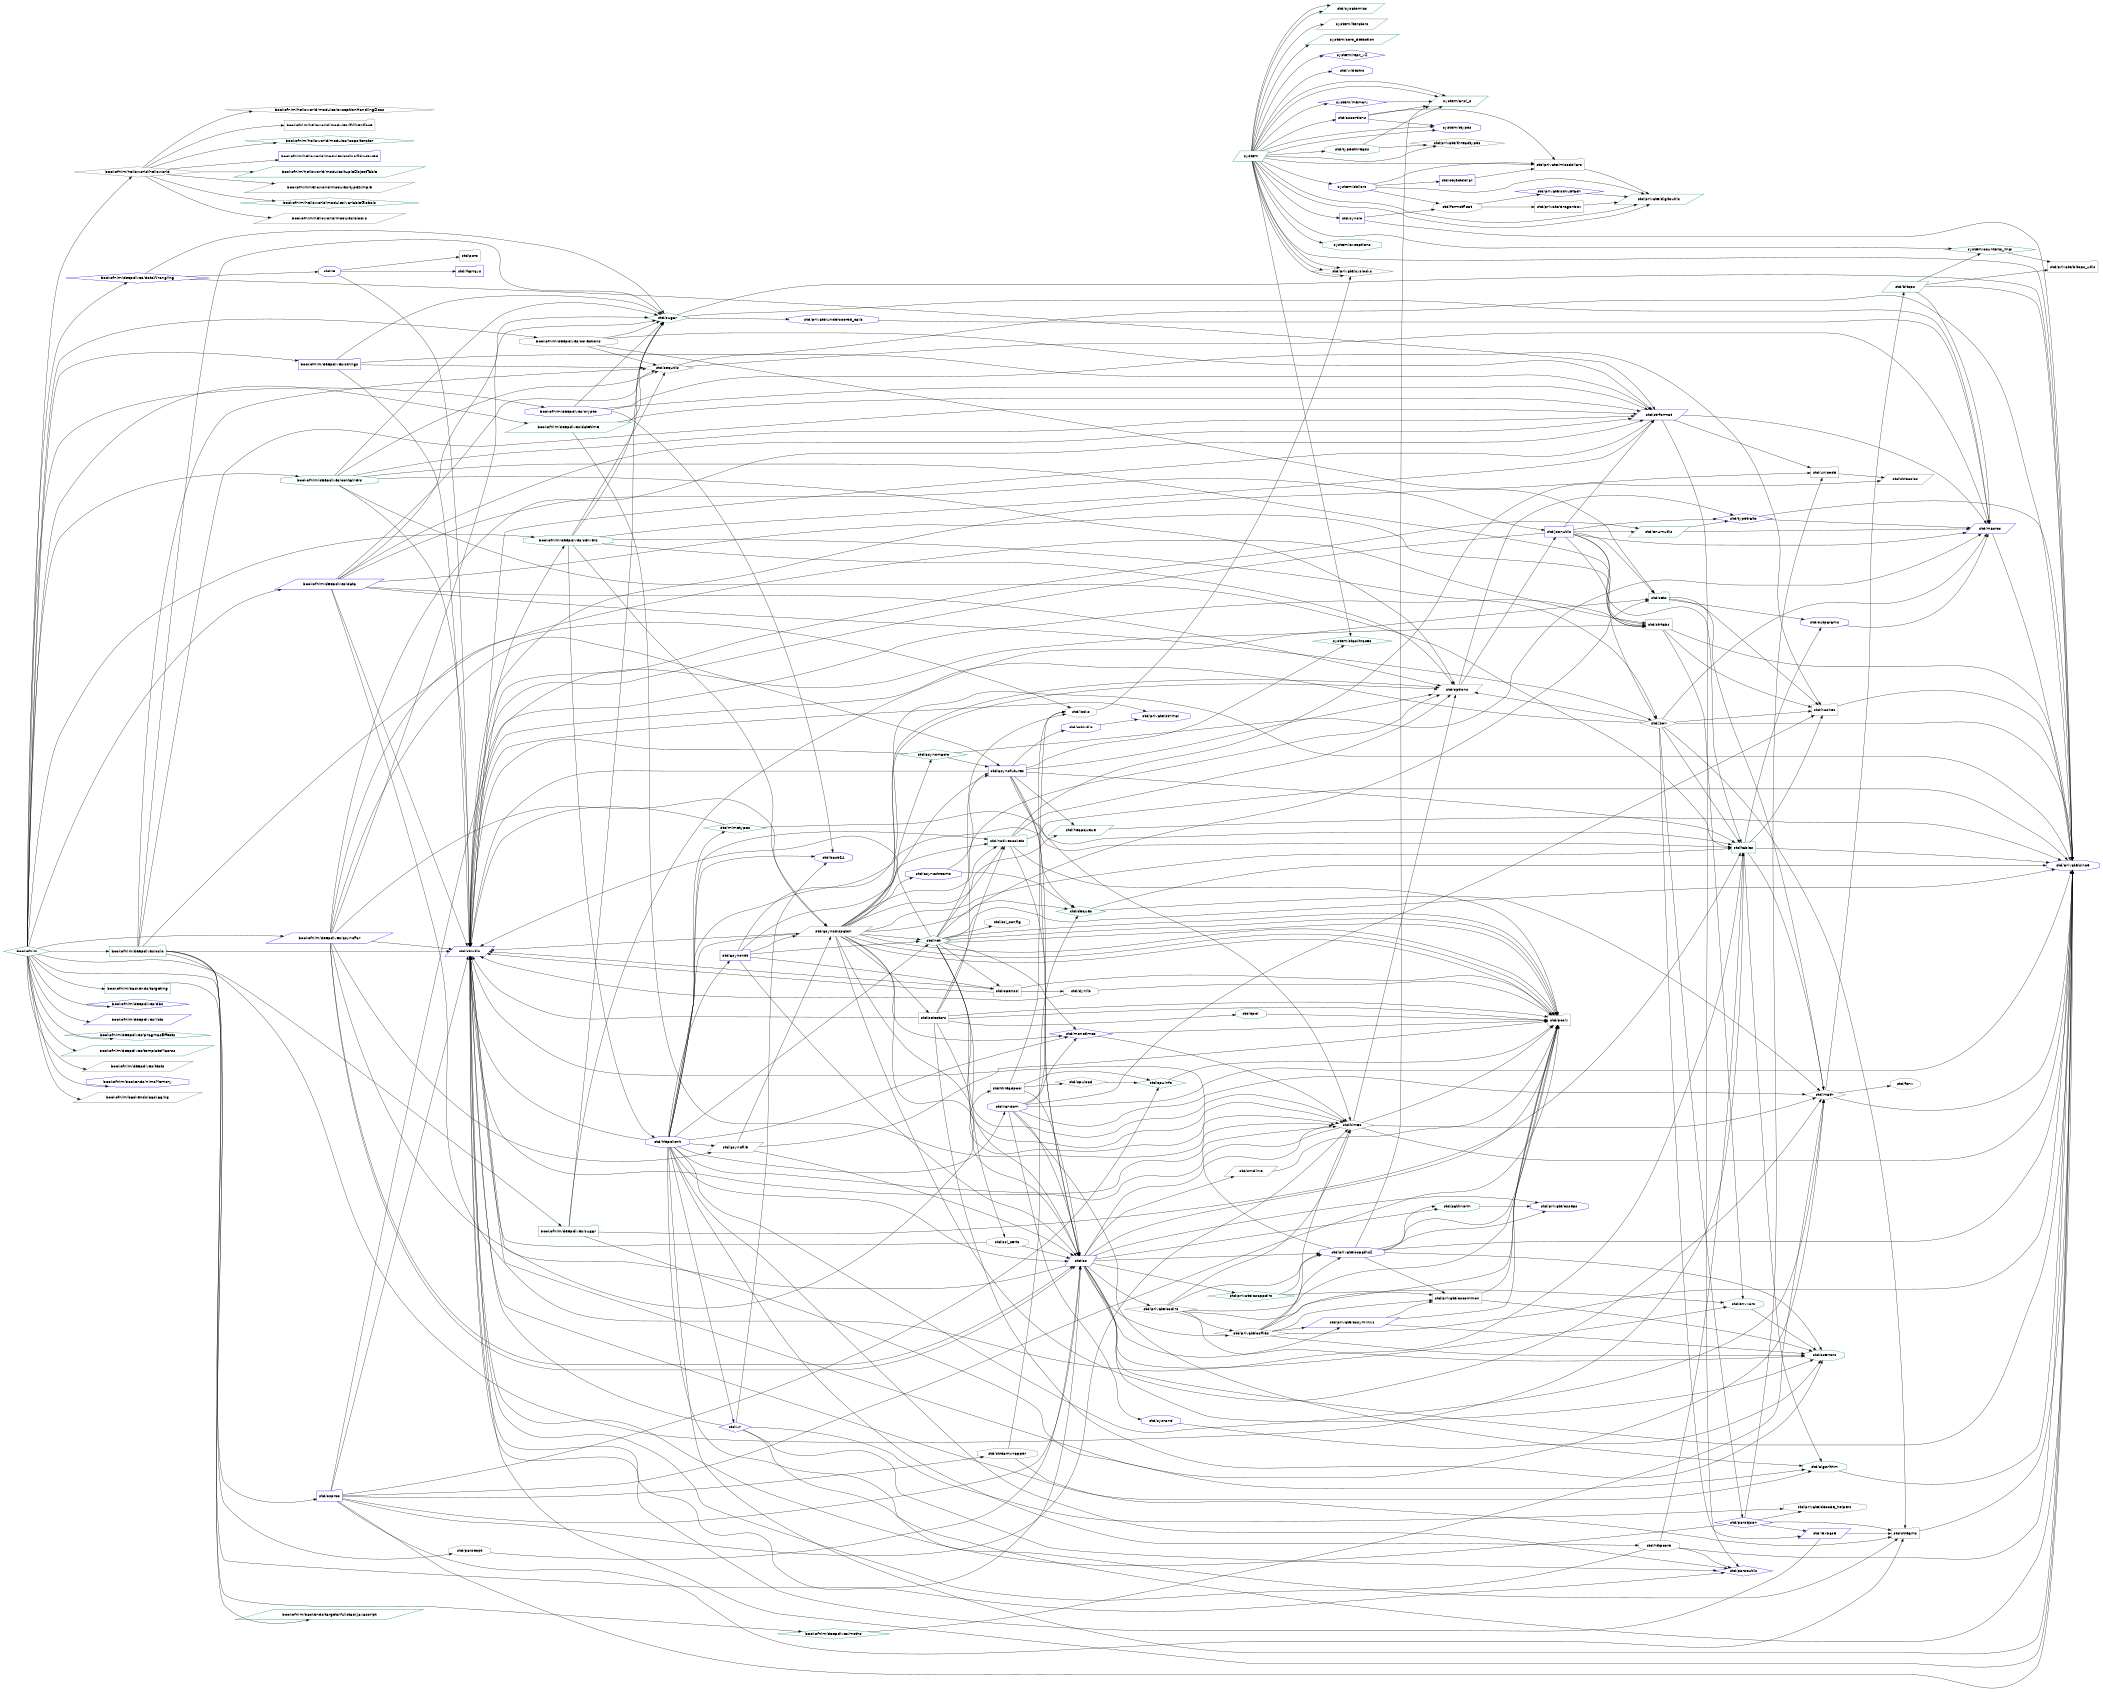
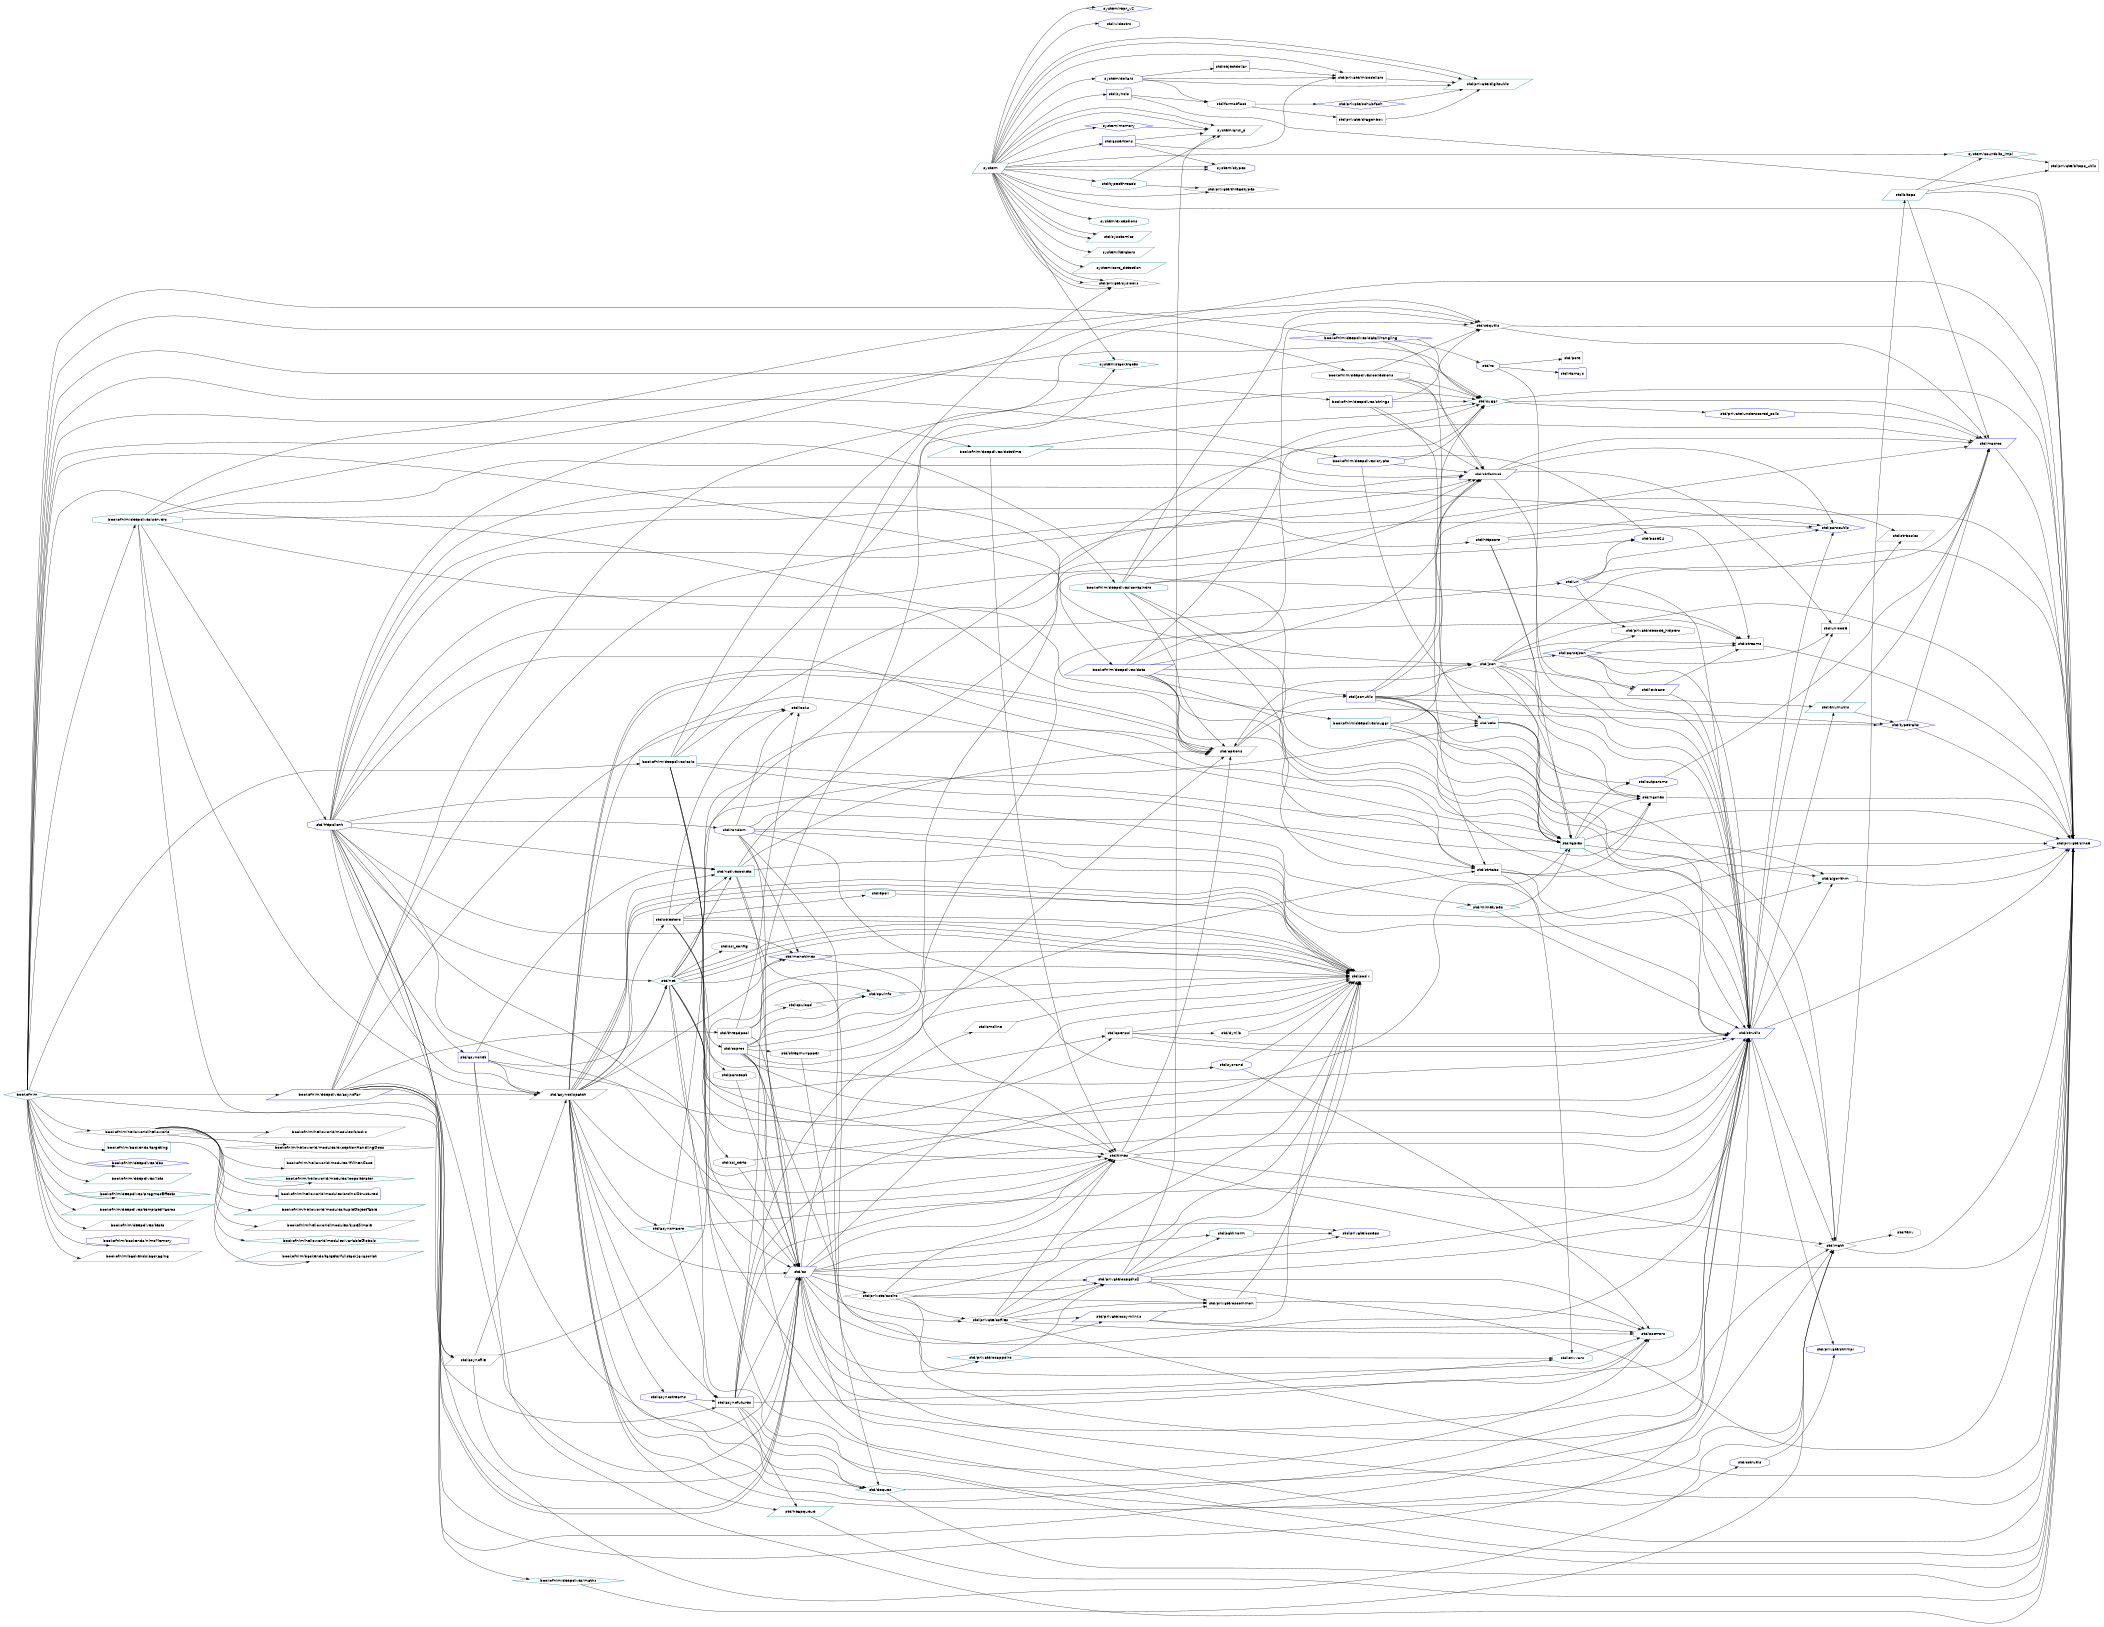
(489, 729) -> (652, 1536)
(138, 1020) -> (138, 1179)
none -> (1300, 1026)
